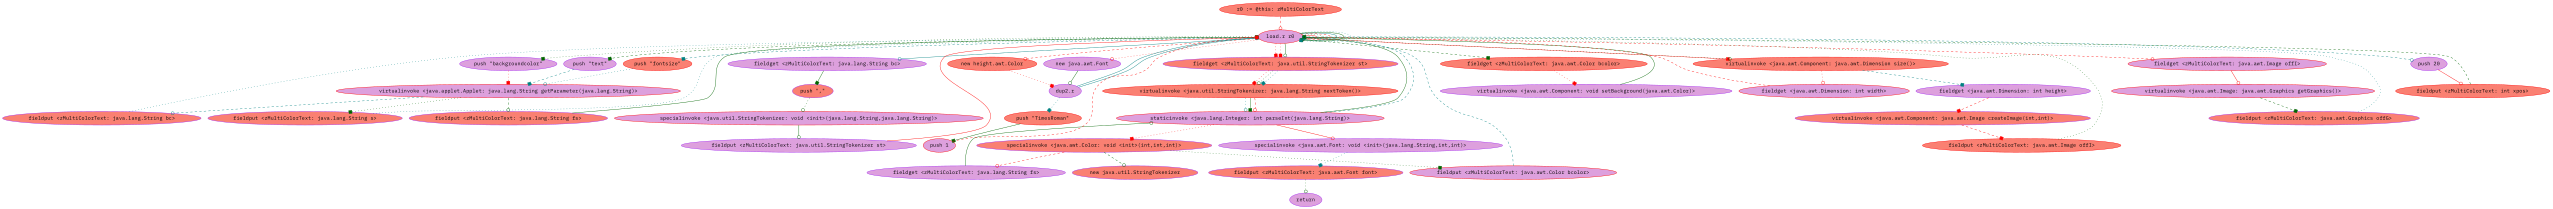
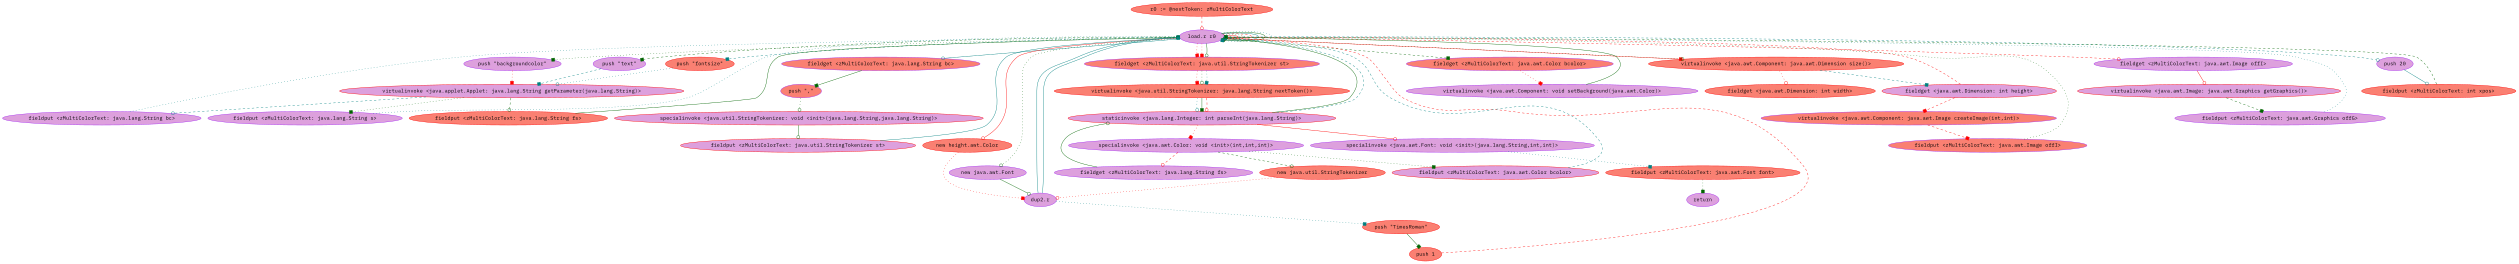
(1281, 9) -> (1202, 9)
(1281, 37) -> (1202, 37)
(1540, 44) -> (1598, 41)
(1143, 47) -> (1021, 55)
(1198, 47) -> (1040, 53)
(1002, 48) -> (1003, 61)
(827, 64) -> (881, 64)
(1544, 64) -> (1510, 64)
(2227, 64) -> (2193, 64)
(2449, 76) -> (2415, 76)
(1824, 91) -> (1790, 91)
(2003, 91) -> (1969, 91)
(102, 118) -> (102, 118)
(305, 118) -> (305, 118)
(508, 118) -> (508, 118)
(2314, 118) -> (2280, 118)
(799, 145) -> (798, 145)
(939, 145) -> (1426, 254)
(1094, 145) -> (1186, 145)
(2022, 145) -> (1988, 145)
(1135, 173) -> (1322, 173)
(1306, 173) -> (1703, 173)
(1306, 185) -> (1703, 184)
none -> (1168, 188)
